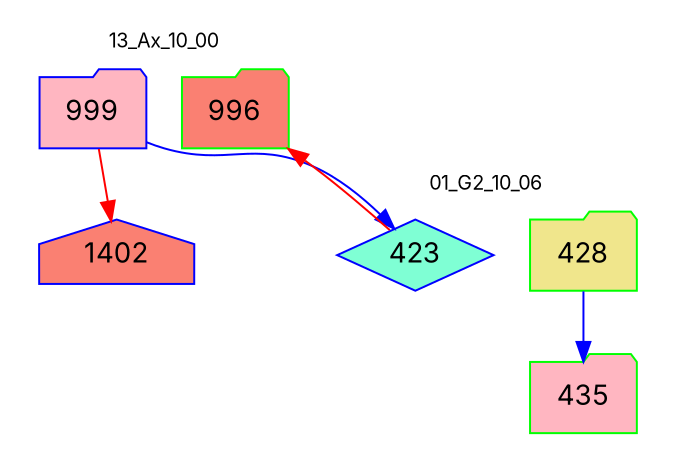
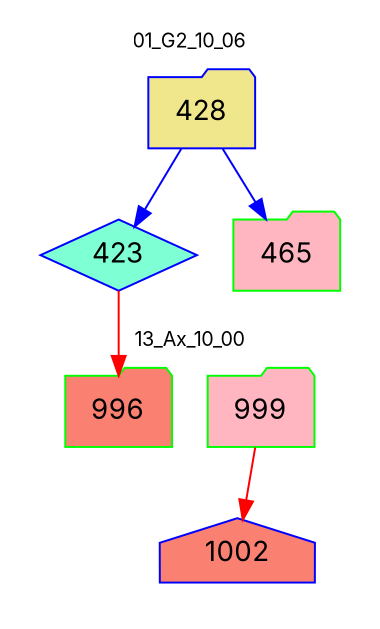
(93, 113) -> (261, 411)
(271, 155) -> (163, 179)
(117, 255) -> (237, 554)
(583, 255) -> (202, 113)
(583, 398) -> (287, 255)
